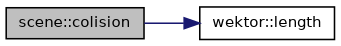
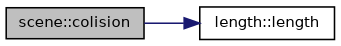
(267, 23) -> (267, 23)
